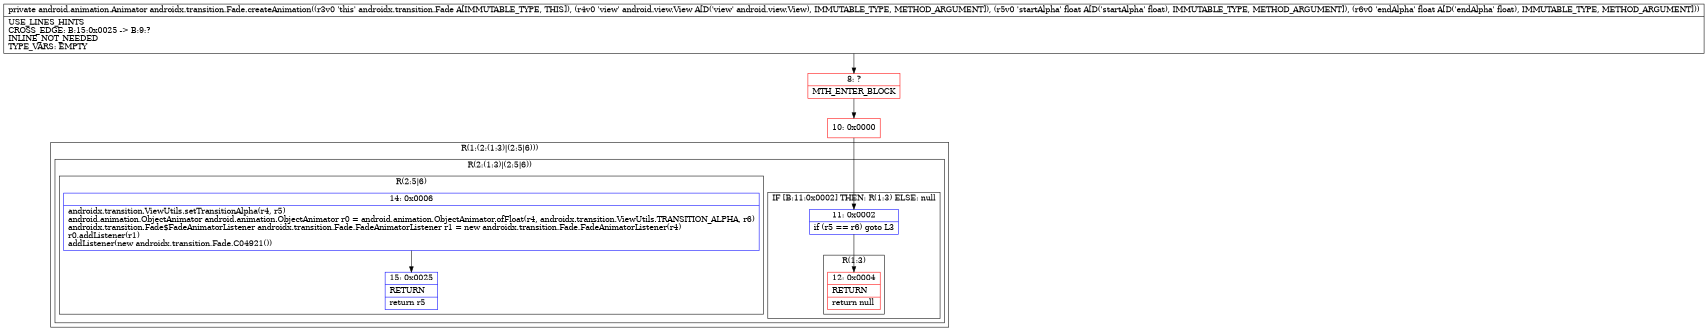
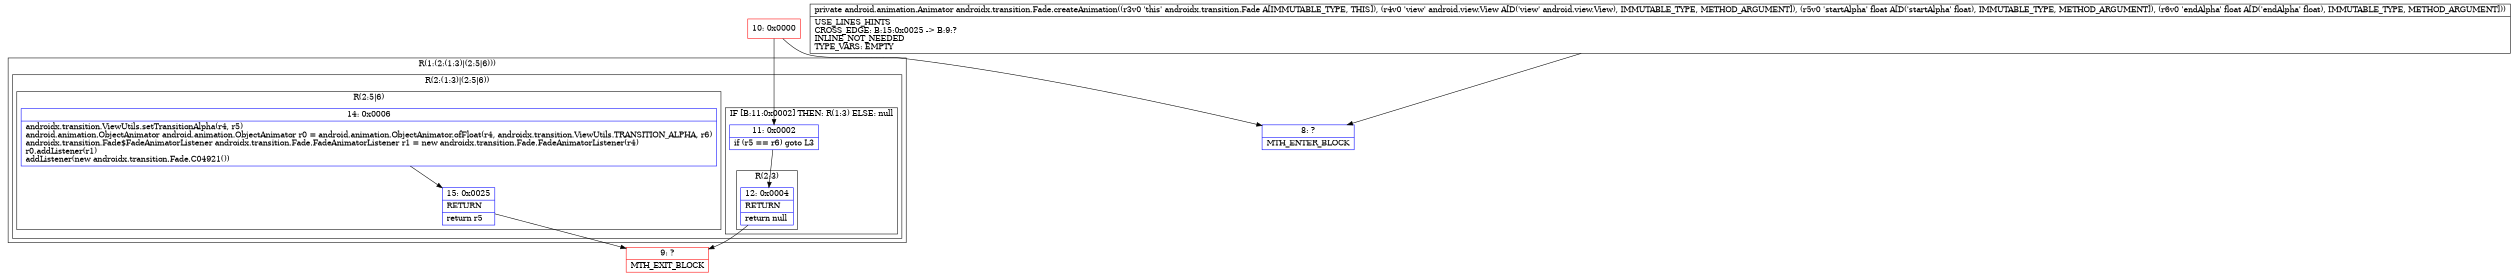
(854, 86) -> (1308, 137)
(854, 106) -> (1019, 76)
none -> (667, 260)
(854, 261) -> (767, 177)
(854, 291) -> (767, 206)
